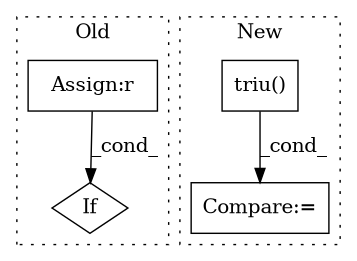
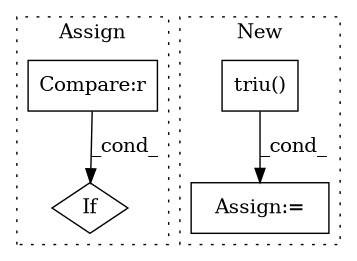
(93, 33) -> (93, 33)
(93, 86) -> (93, 86)
(260, 208) -> (260, 208)
